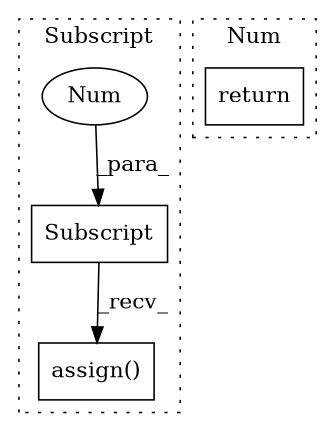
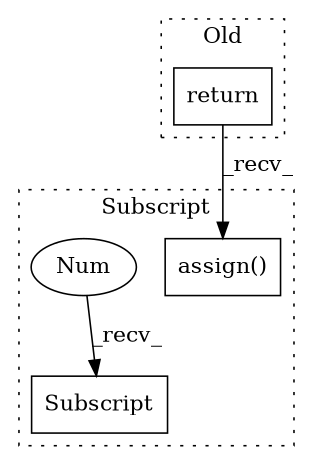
(254, 37) -> (223, 37)
(133, 165) -> (127, 336)
(98, 295) -> (223, 174)
